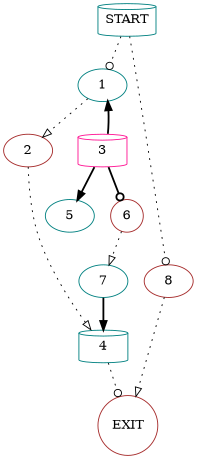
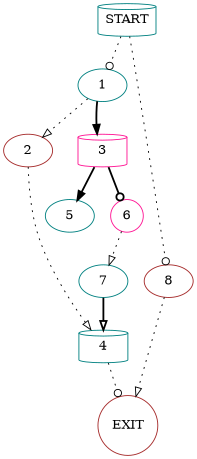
(109, 122) -> (96, 113)
(127, 216) -> (127, 216)
(103, 309) -> (103, 309)
